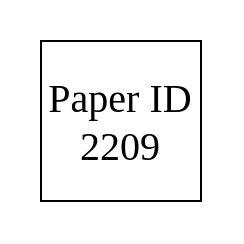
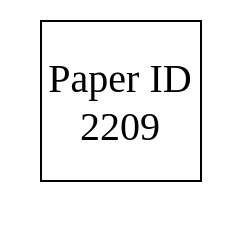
(121, 121) -> (121, 101)
